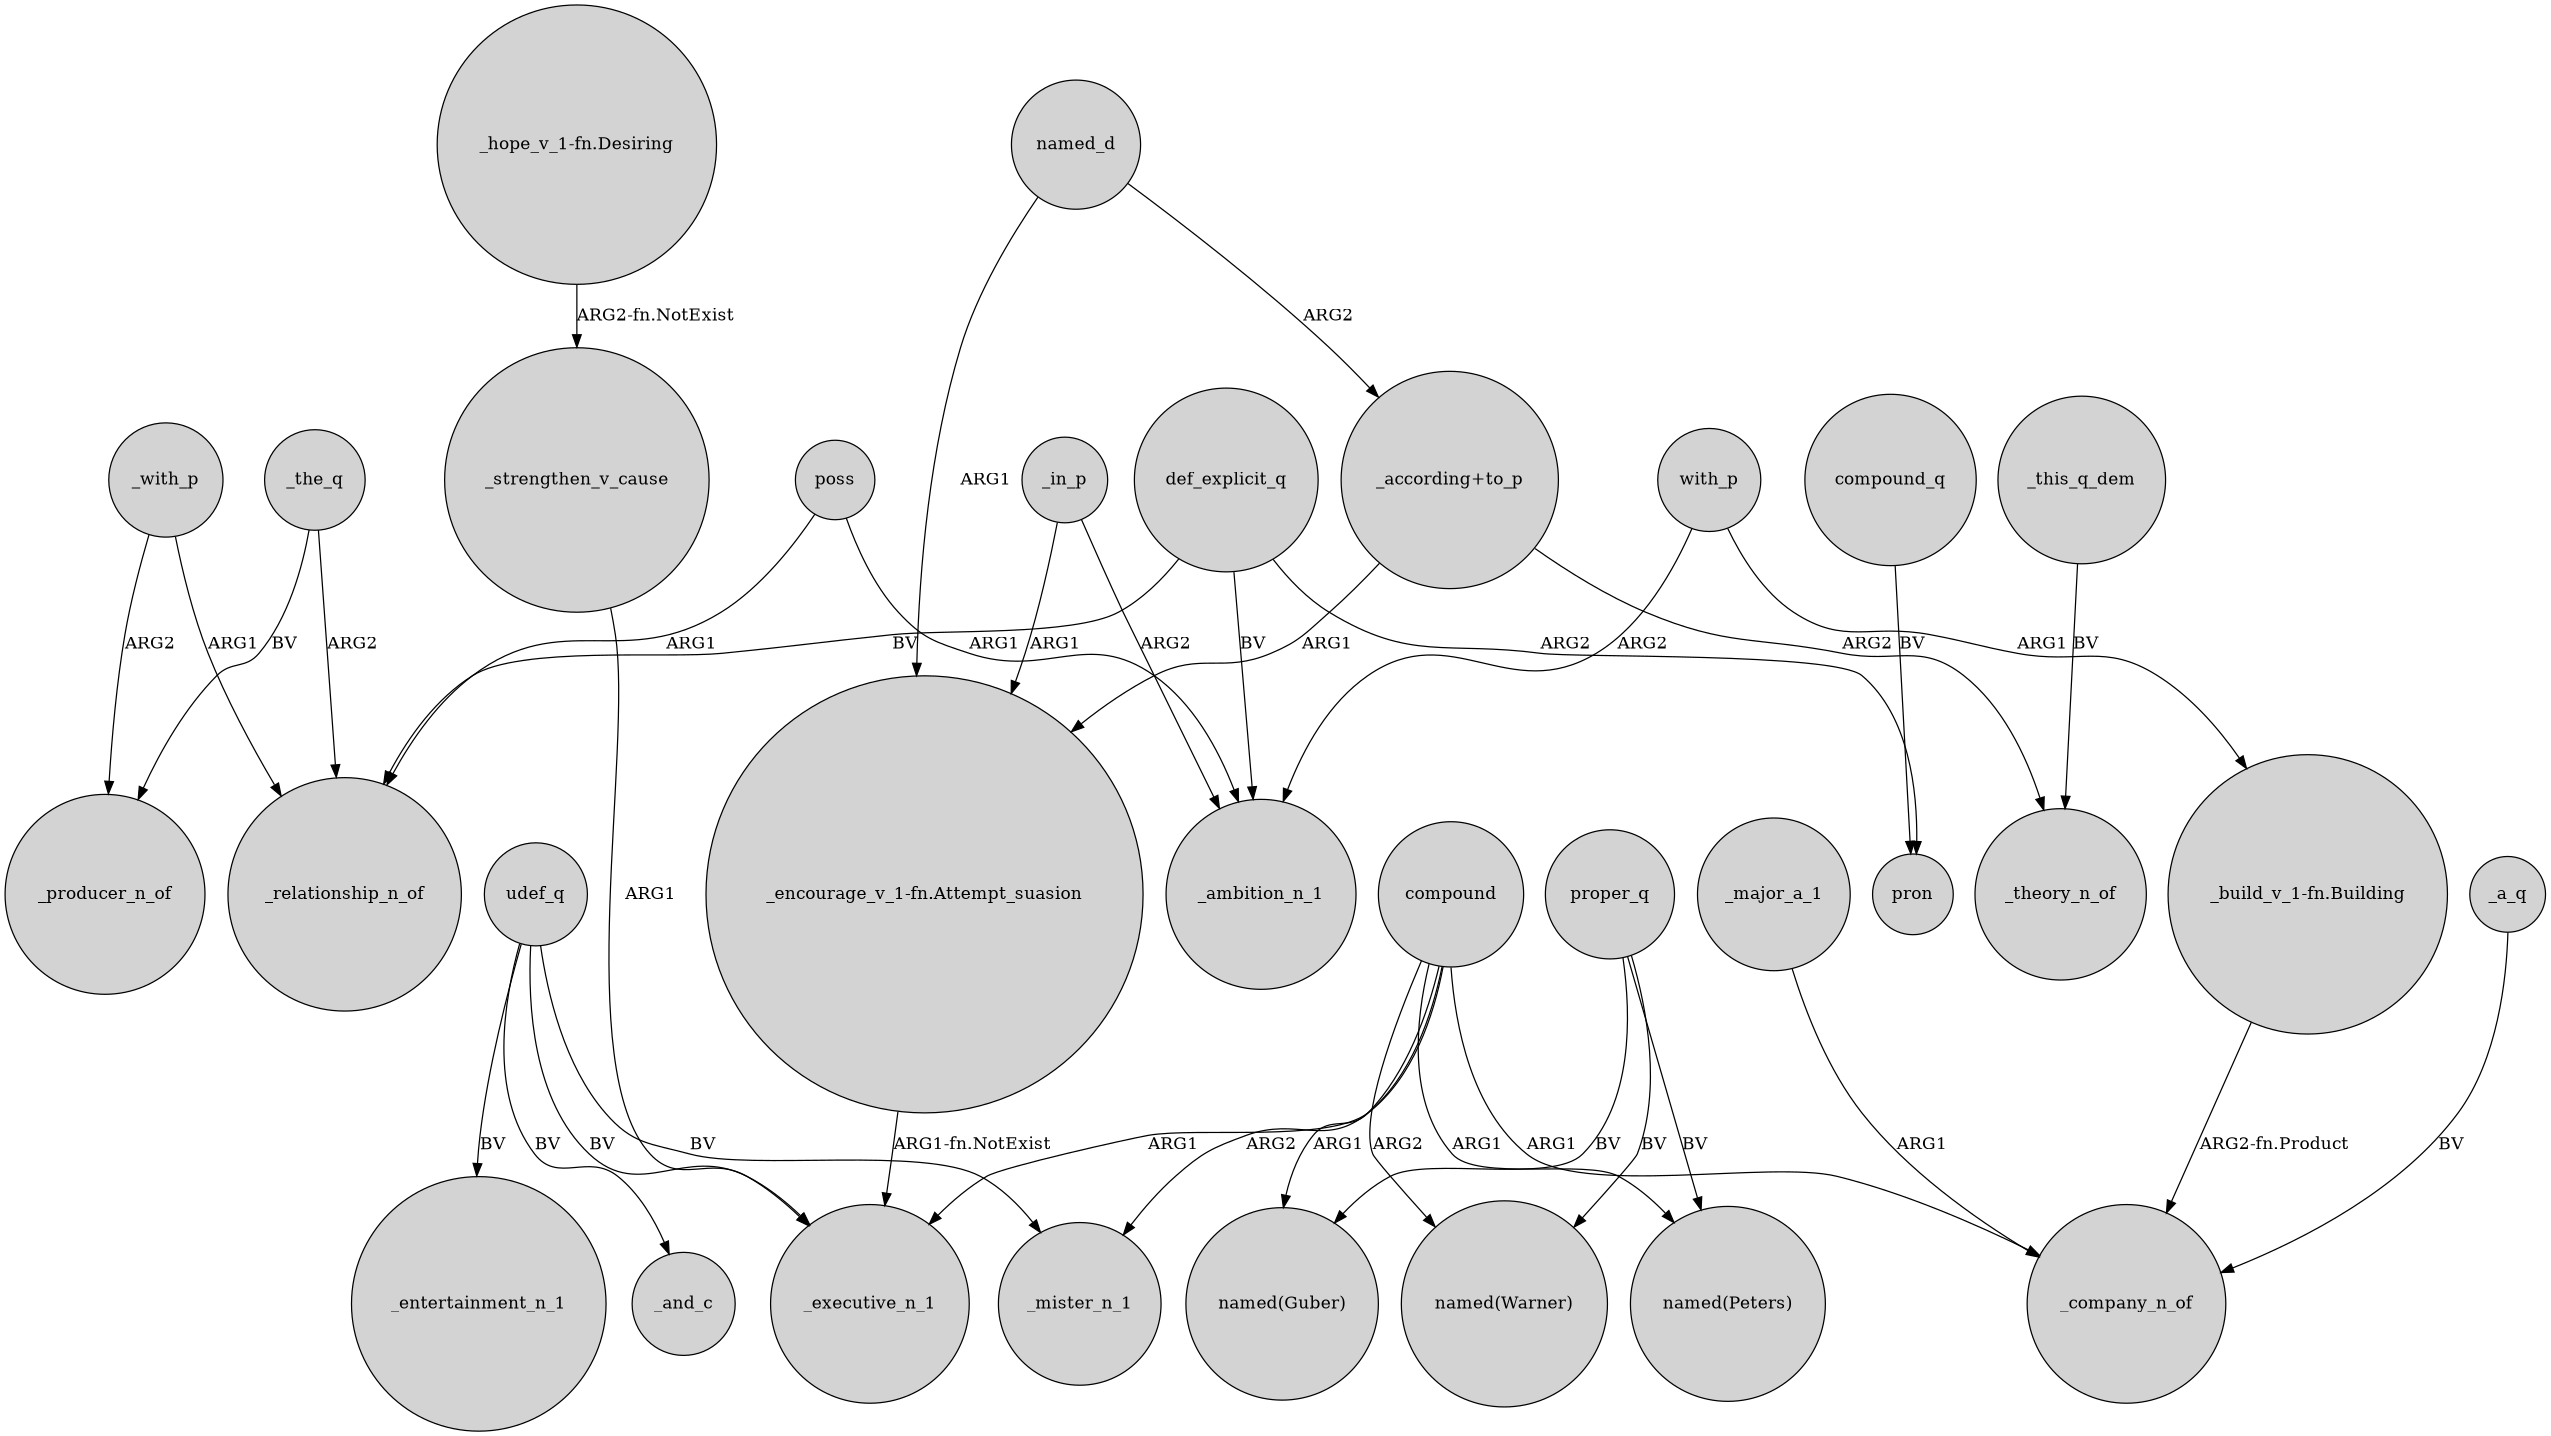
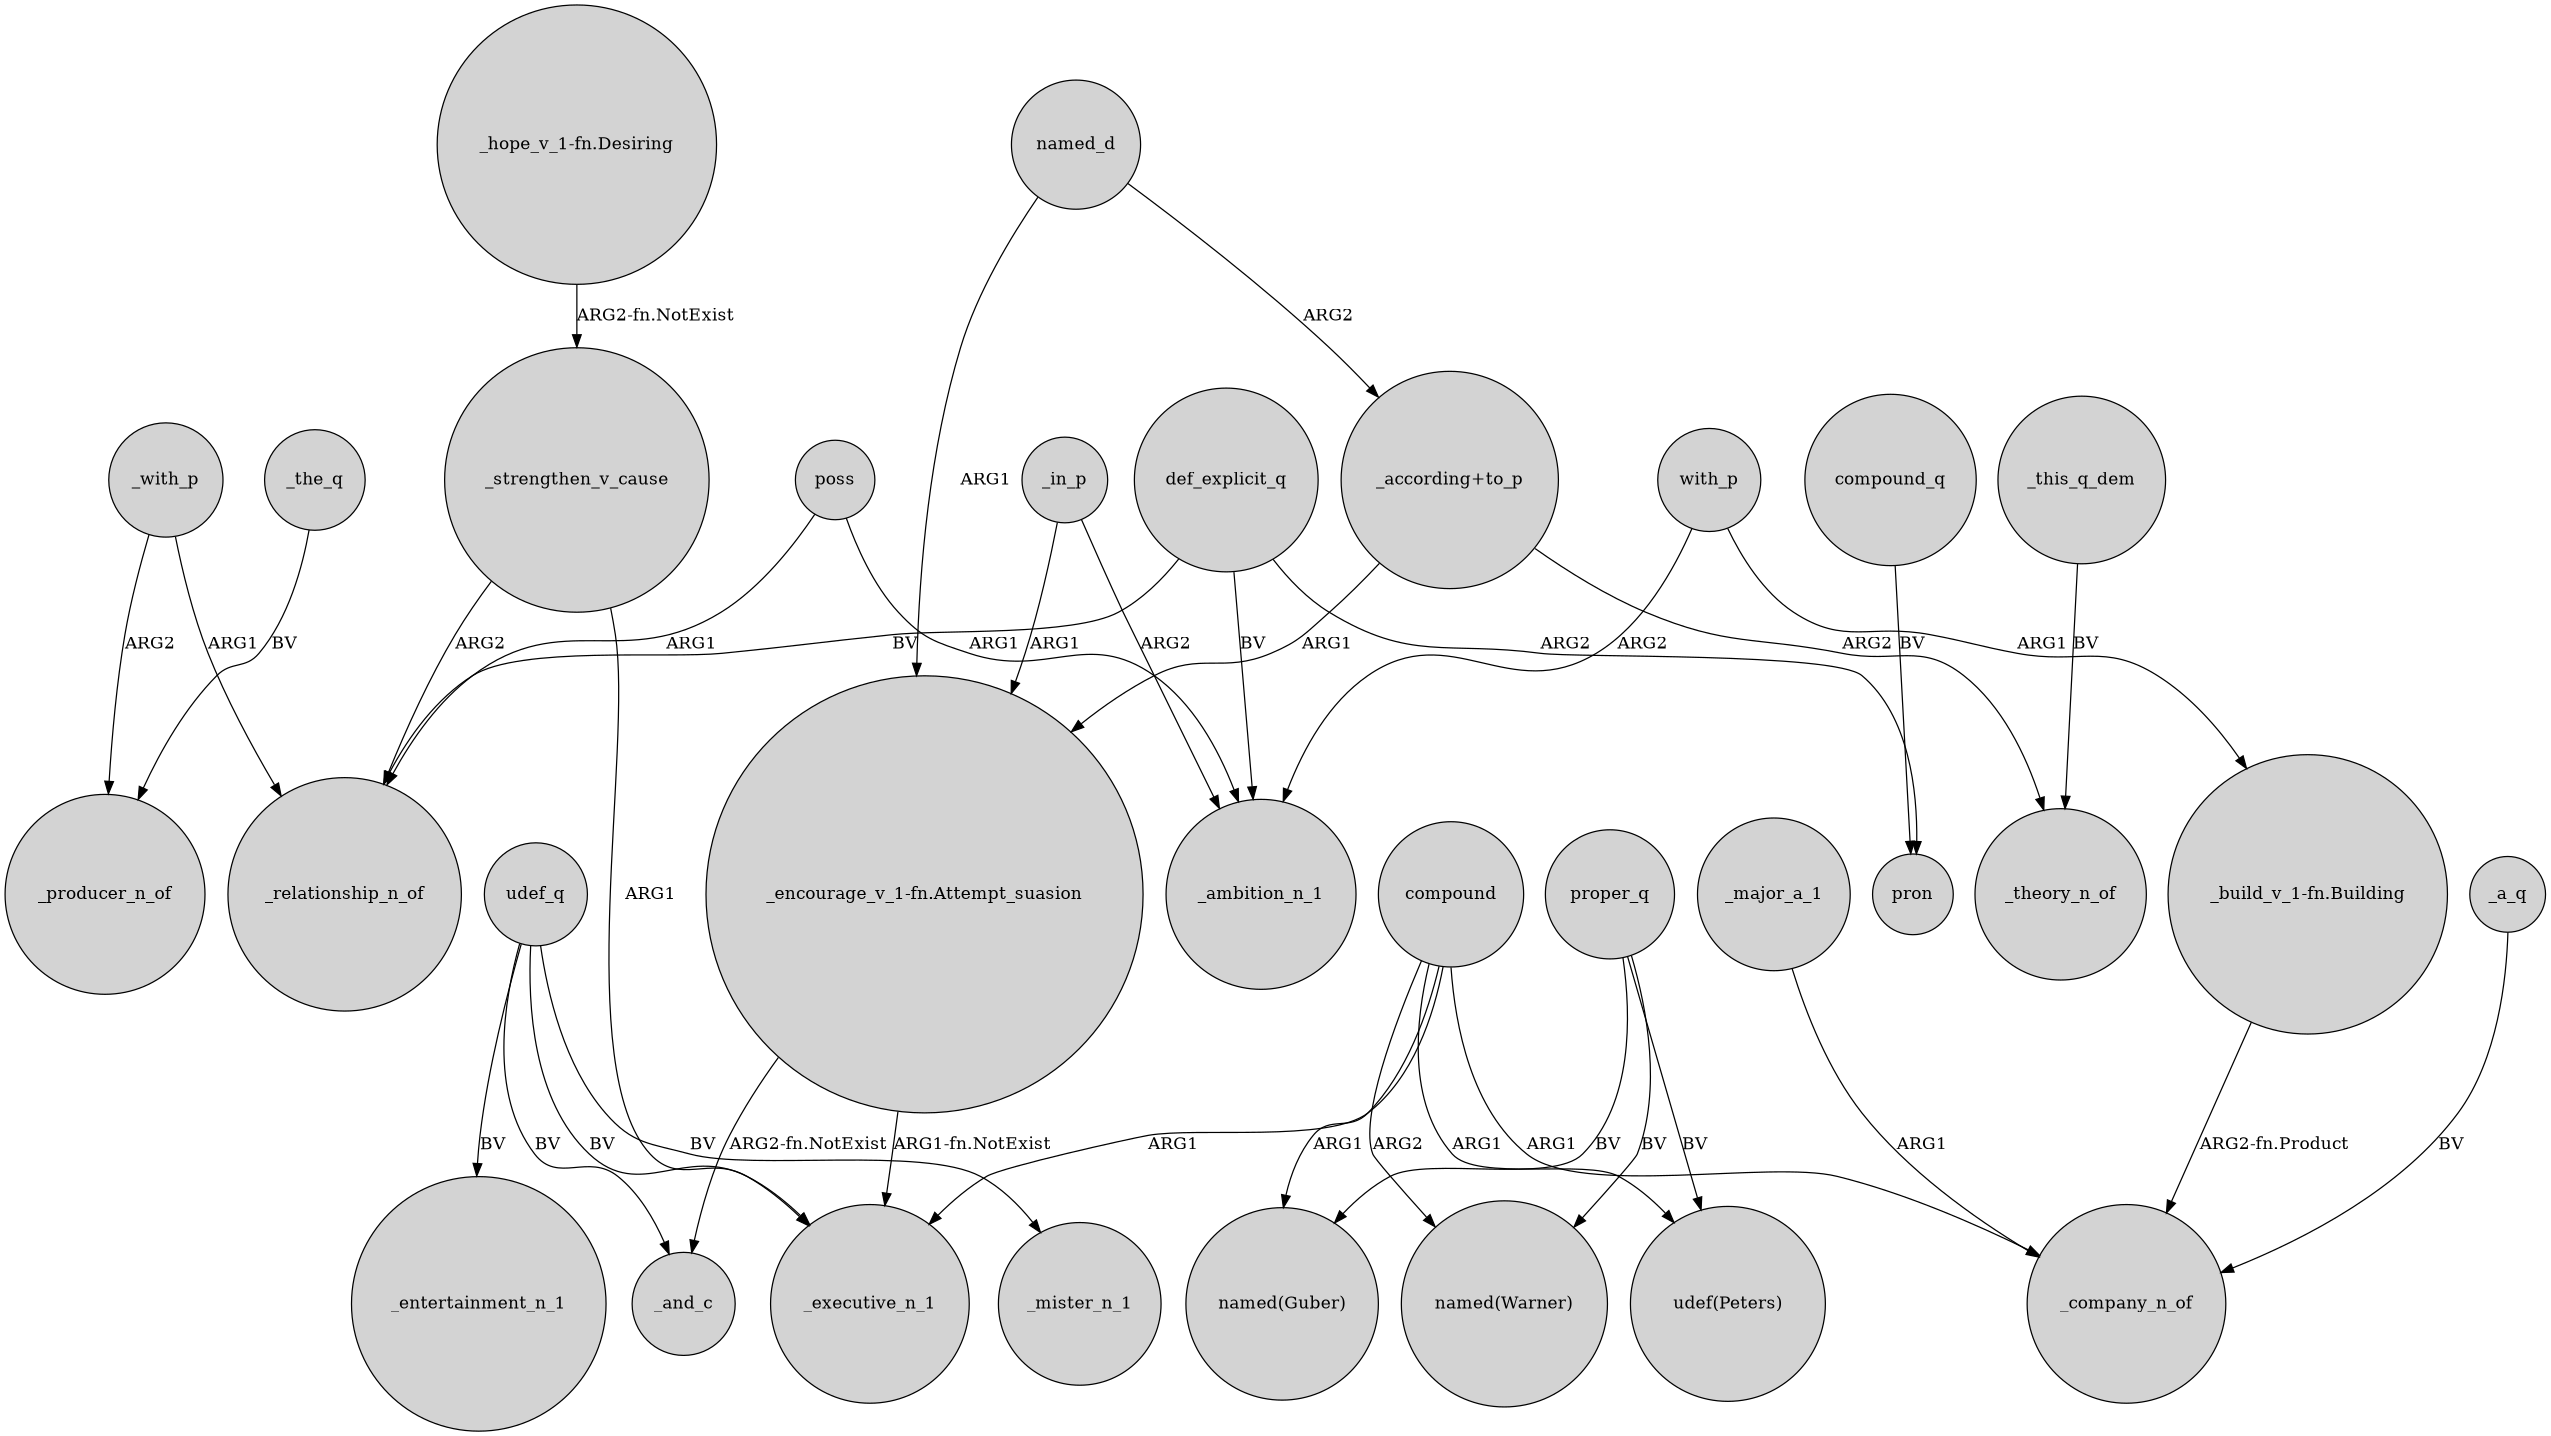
(327, 647) -> (434, 673)
(1231, 1141) -> none
none -> (726, 1144)
(1728, 1304) -> (1728, 1304)
